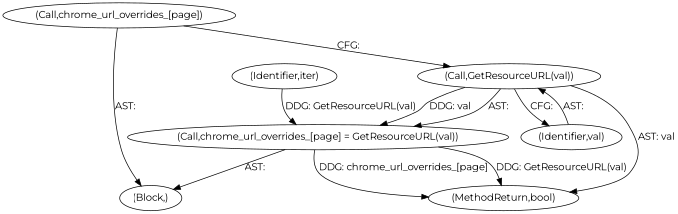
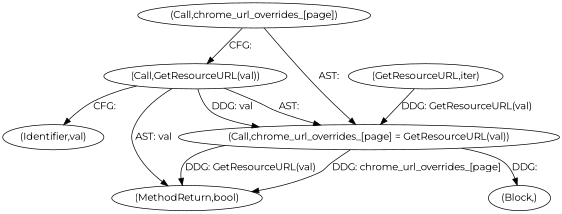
(284, 76) -> (426, 76)
(114, 106) -> (306, 75)
(560, 106) -> none
(256, 168) -> (526, 168)
